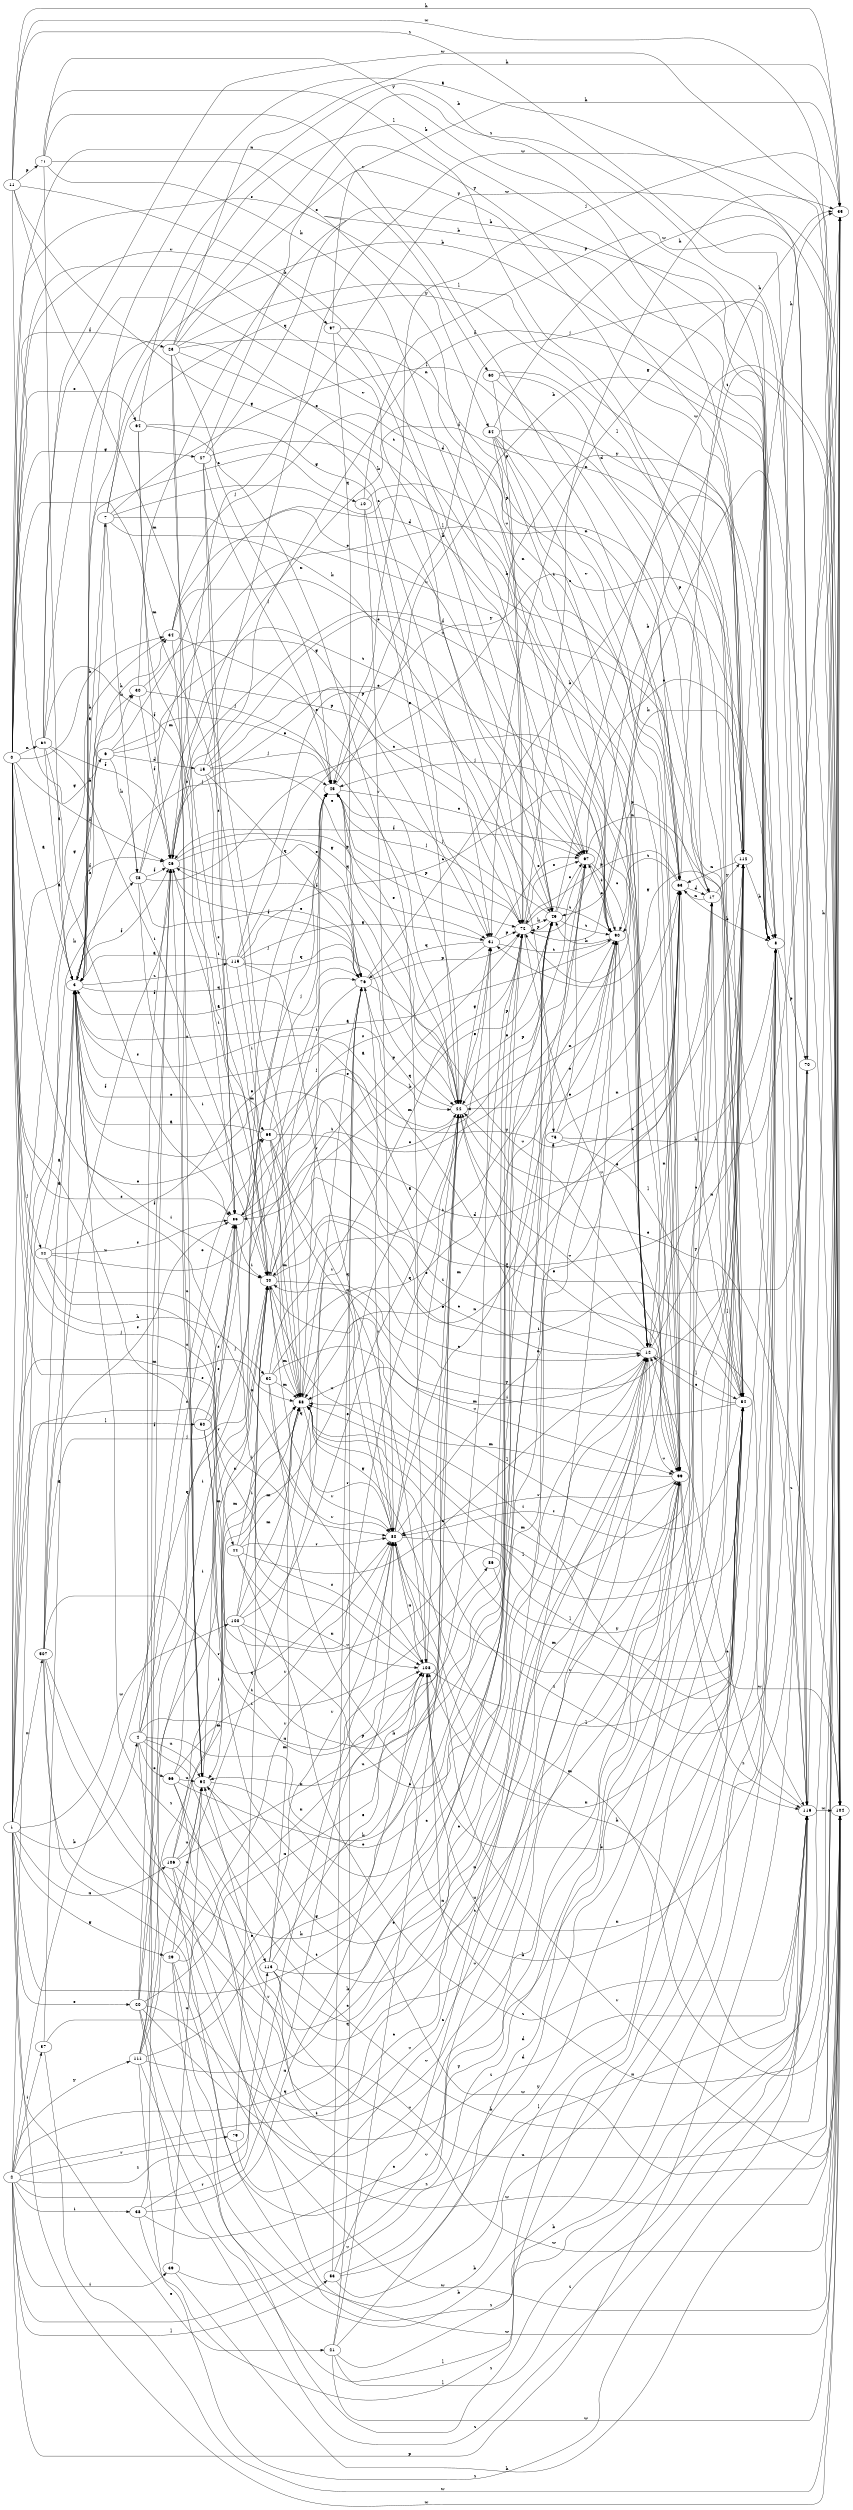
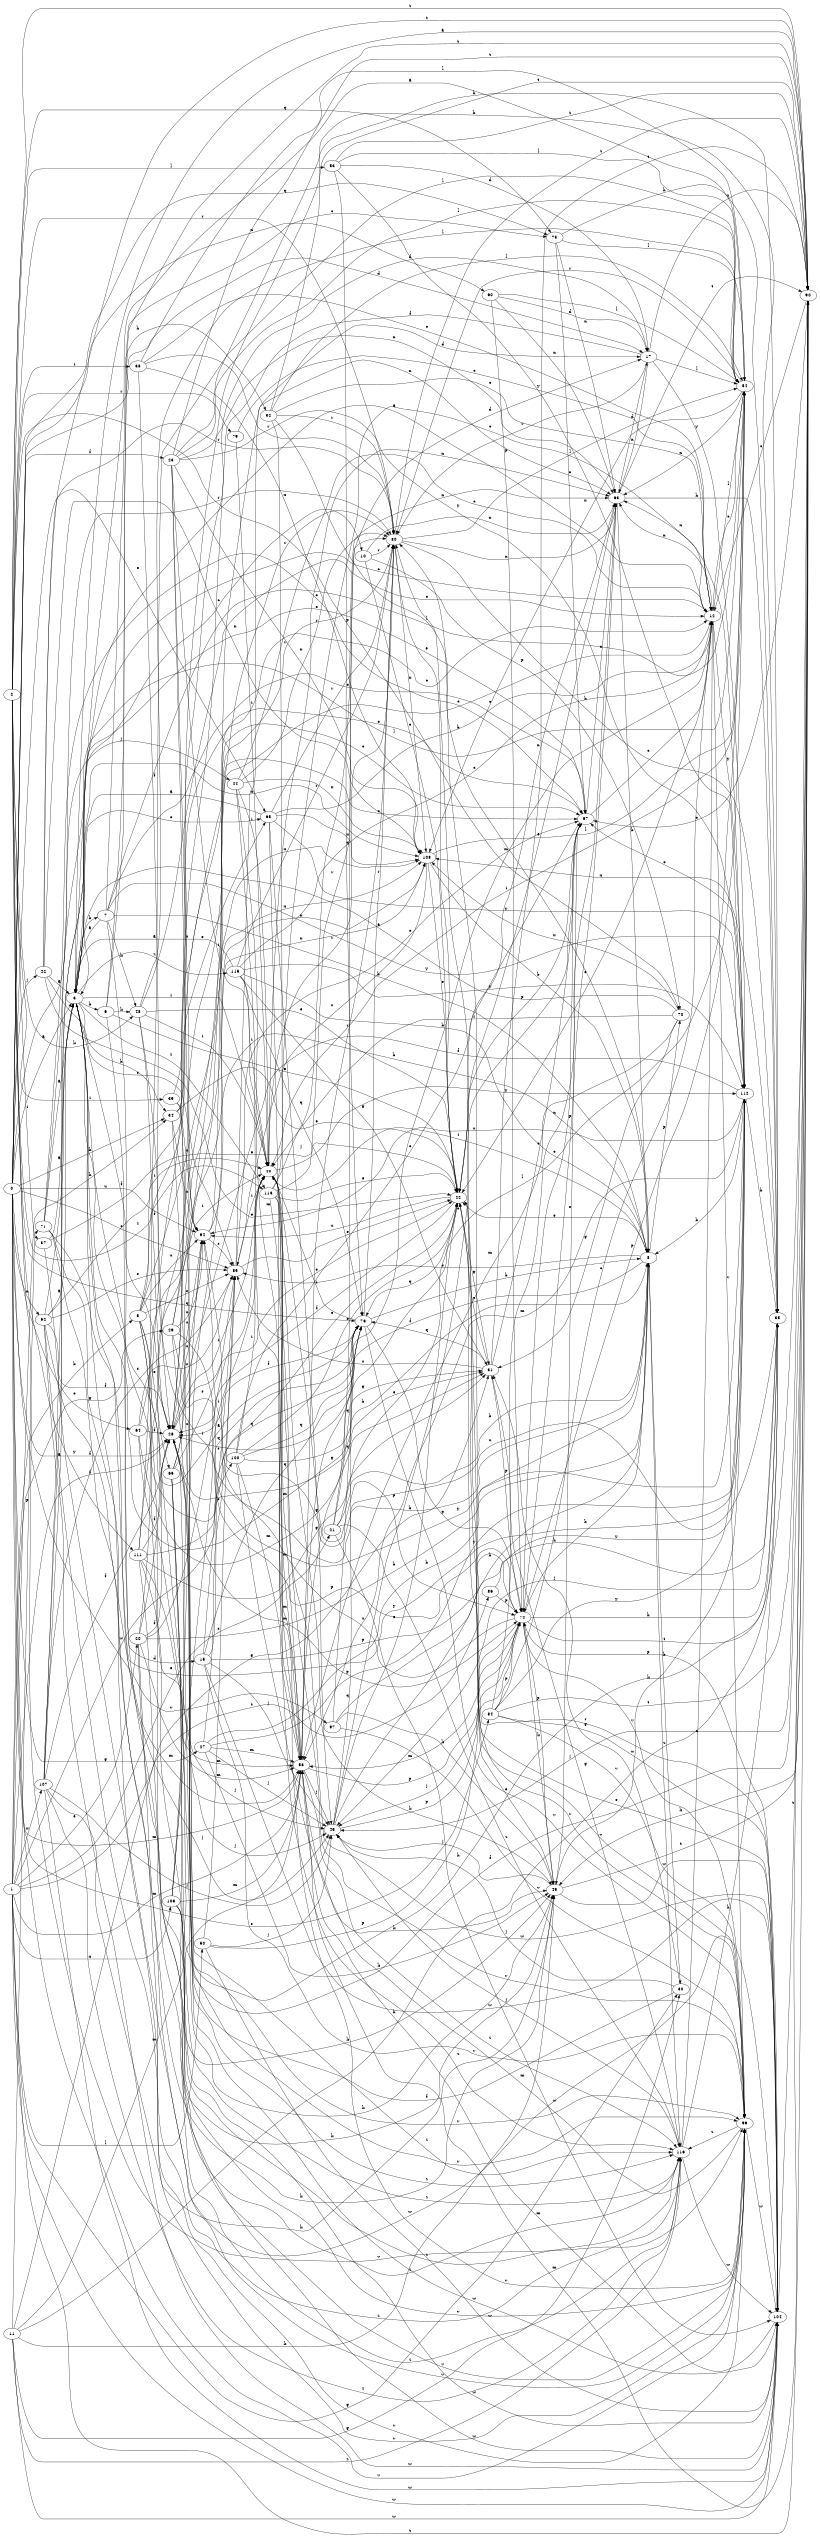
(570, 254) -> (661, 1622)
(581, 735) -> (123, 497)
(601, 885) -> (717, 207)
(722, 1109) -> none
(410, 1278) -> (410, 1779)
(44, 1654) -> (44, 1785)
(138, 1738) -> (138, 1316)
